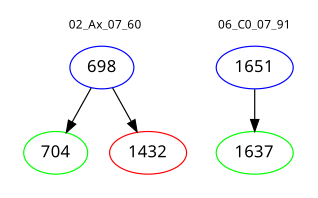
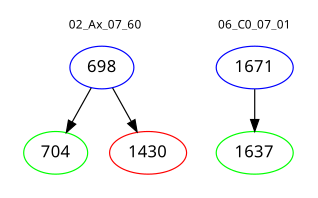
(255, 25) -> (255, 25)
(255, 68) -> (255, 68)
(148, 153) -> (148, 153)
